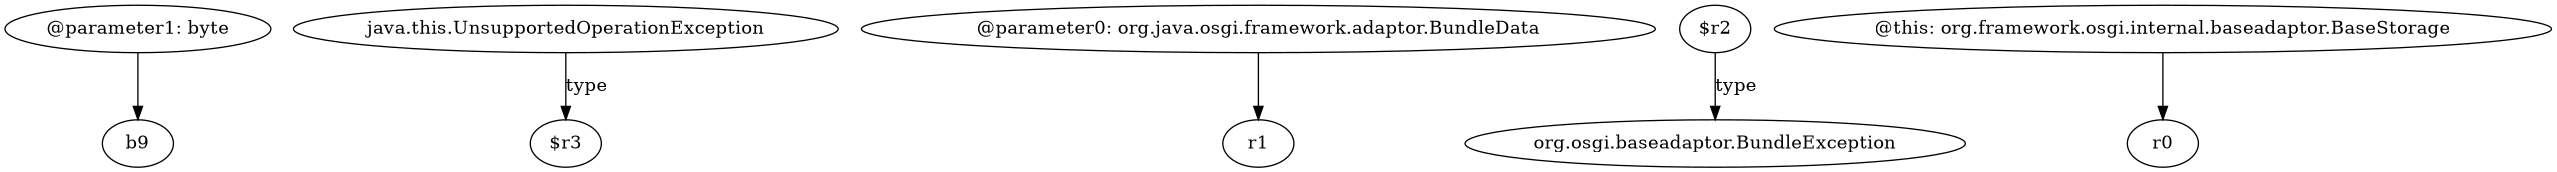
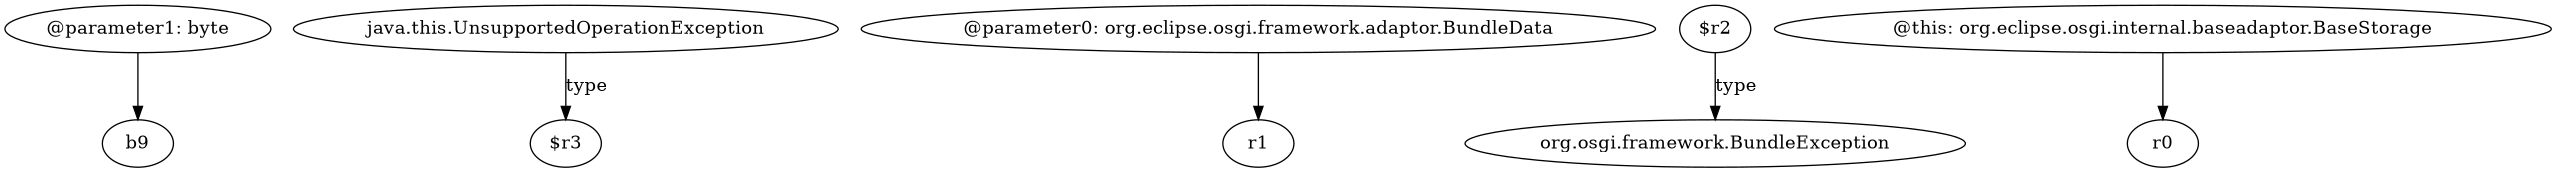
(1258, 29) -> (1258, 29)
(2163, 29) -> (2163, 29)
(1715, 144) -> (1715, 144)
